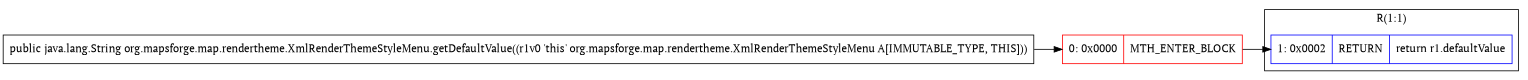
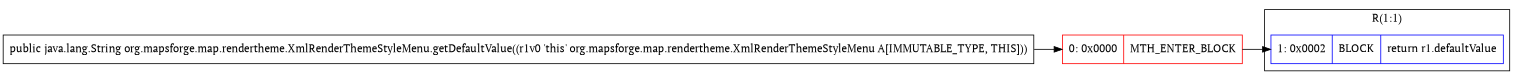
(1361, 49) -> (1356, 49)
